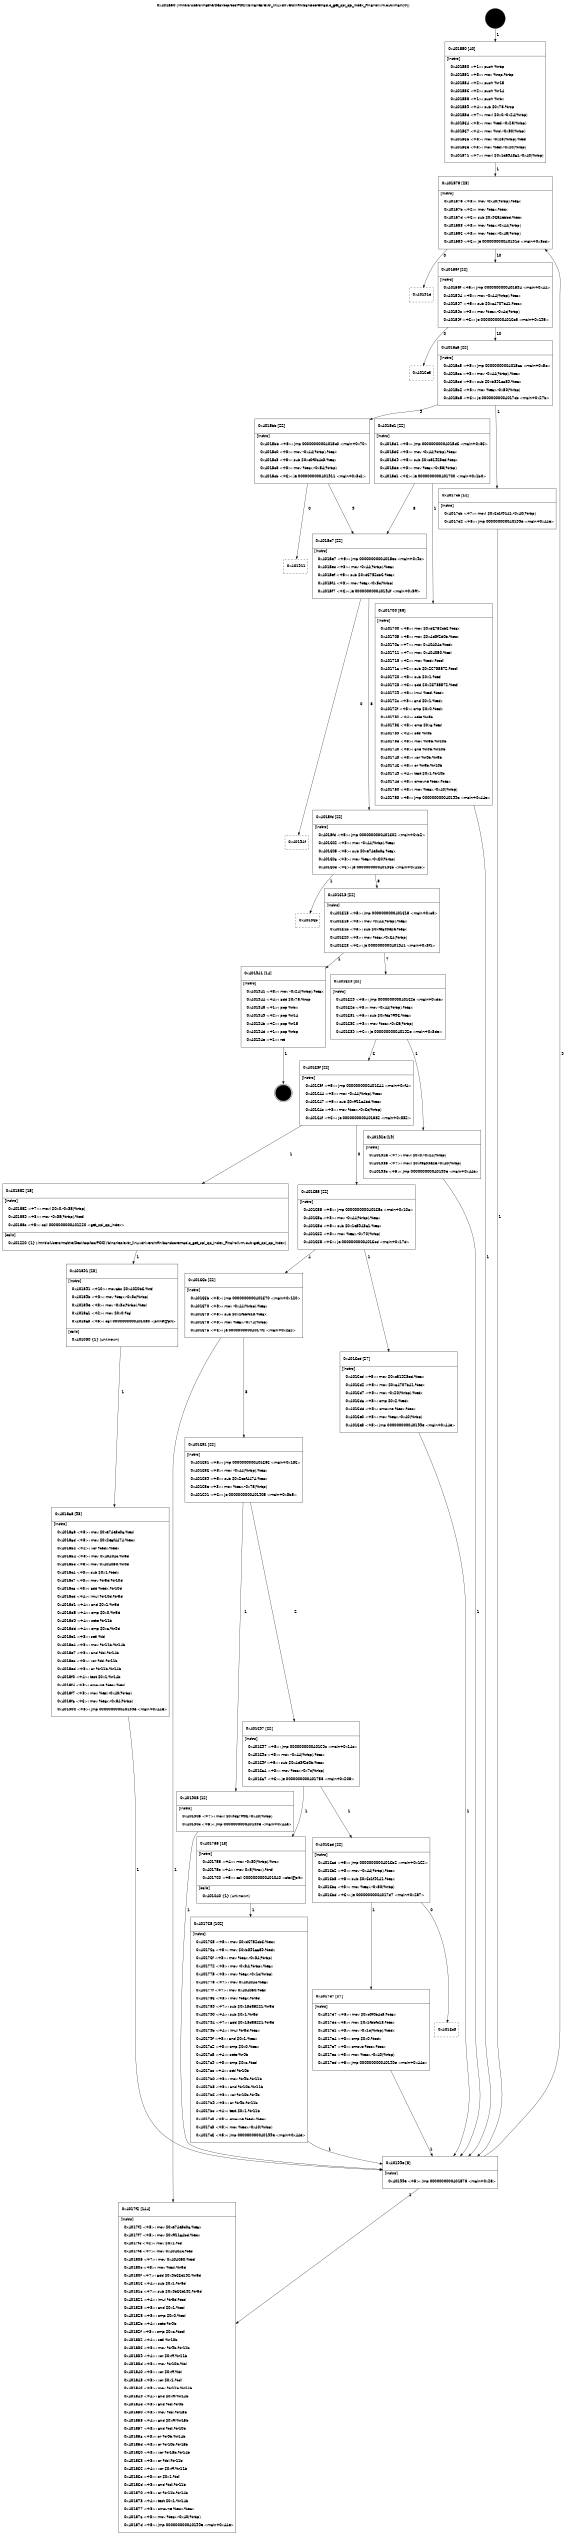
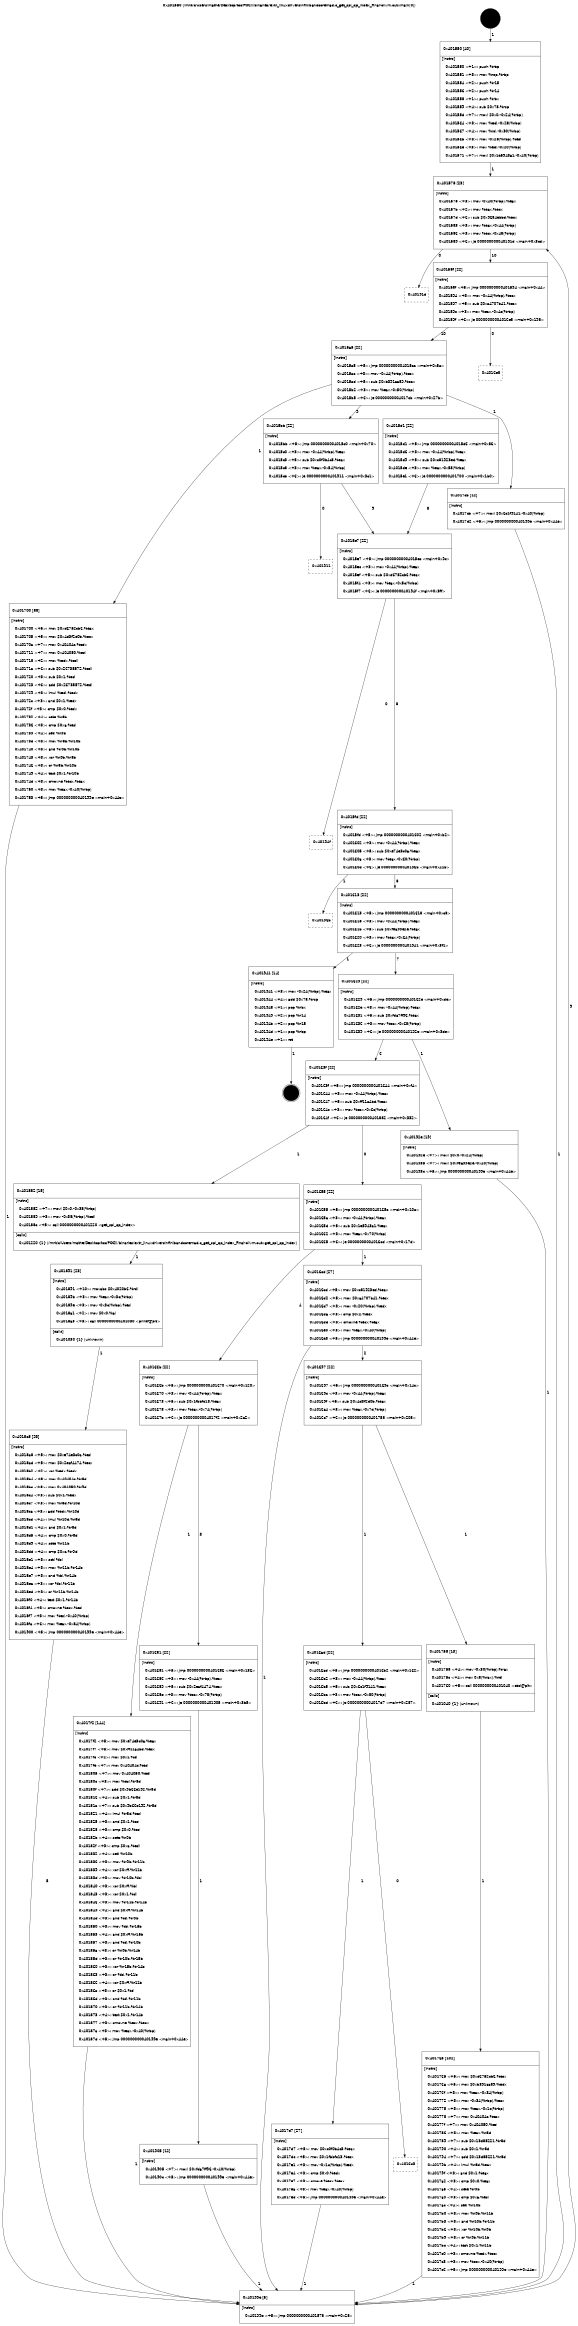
(433, 542) -> (203, 471)
(272, 1611) -> (363, 1352)
(137, 1870) -> (47, 1881)
(328, 2255) -> (101, 2219)
